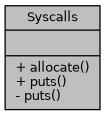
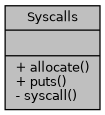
(38, 96) -> (47, 96)
